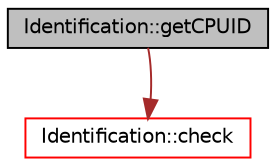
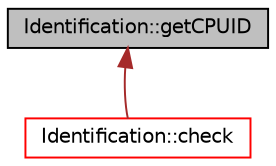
(151, 74) -> (125, 93)
